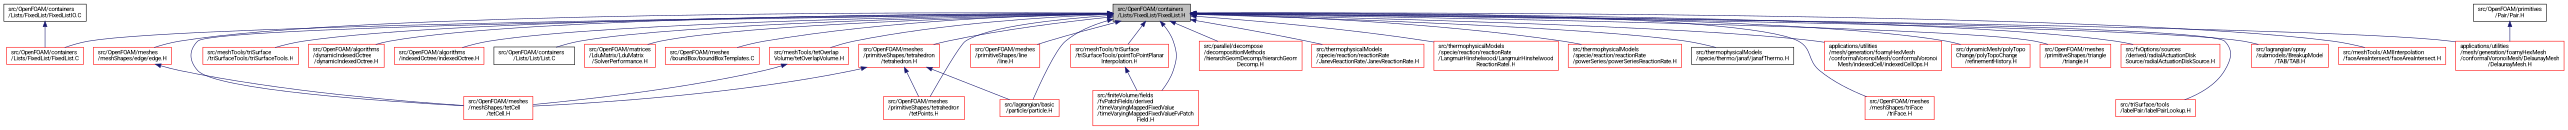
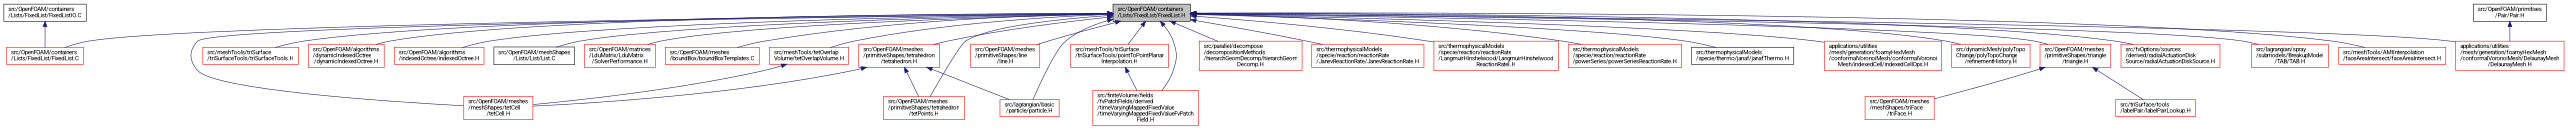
(1544, 17) -> (1987, 85)
(1752, 20) -> (2120, 85)
(132, 56) -> none
(534, 56) -> (534, 56)
